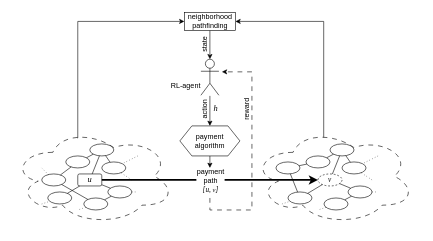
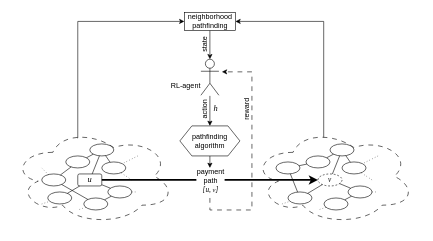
(210, 141) -> (210, 141)
